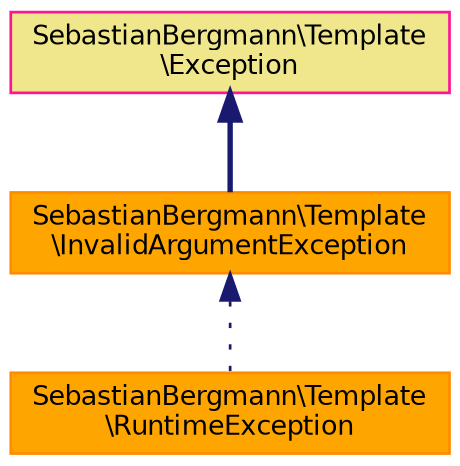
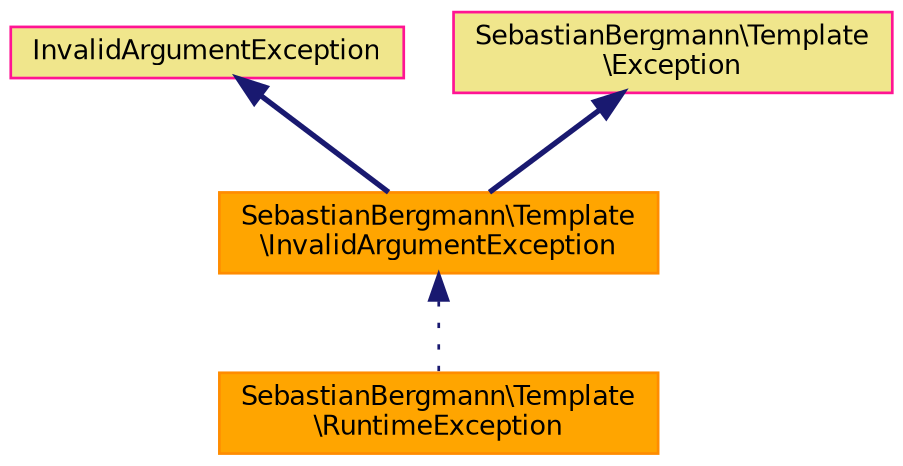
none -> (207, 52)
